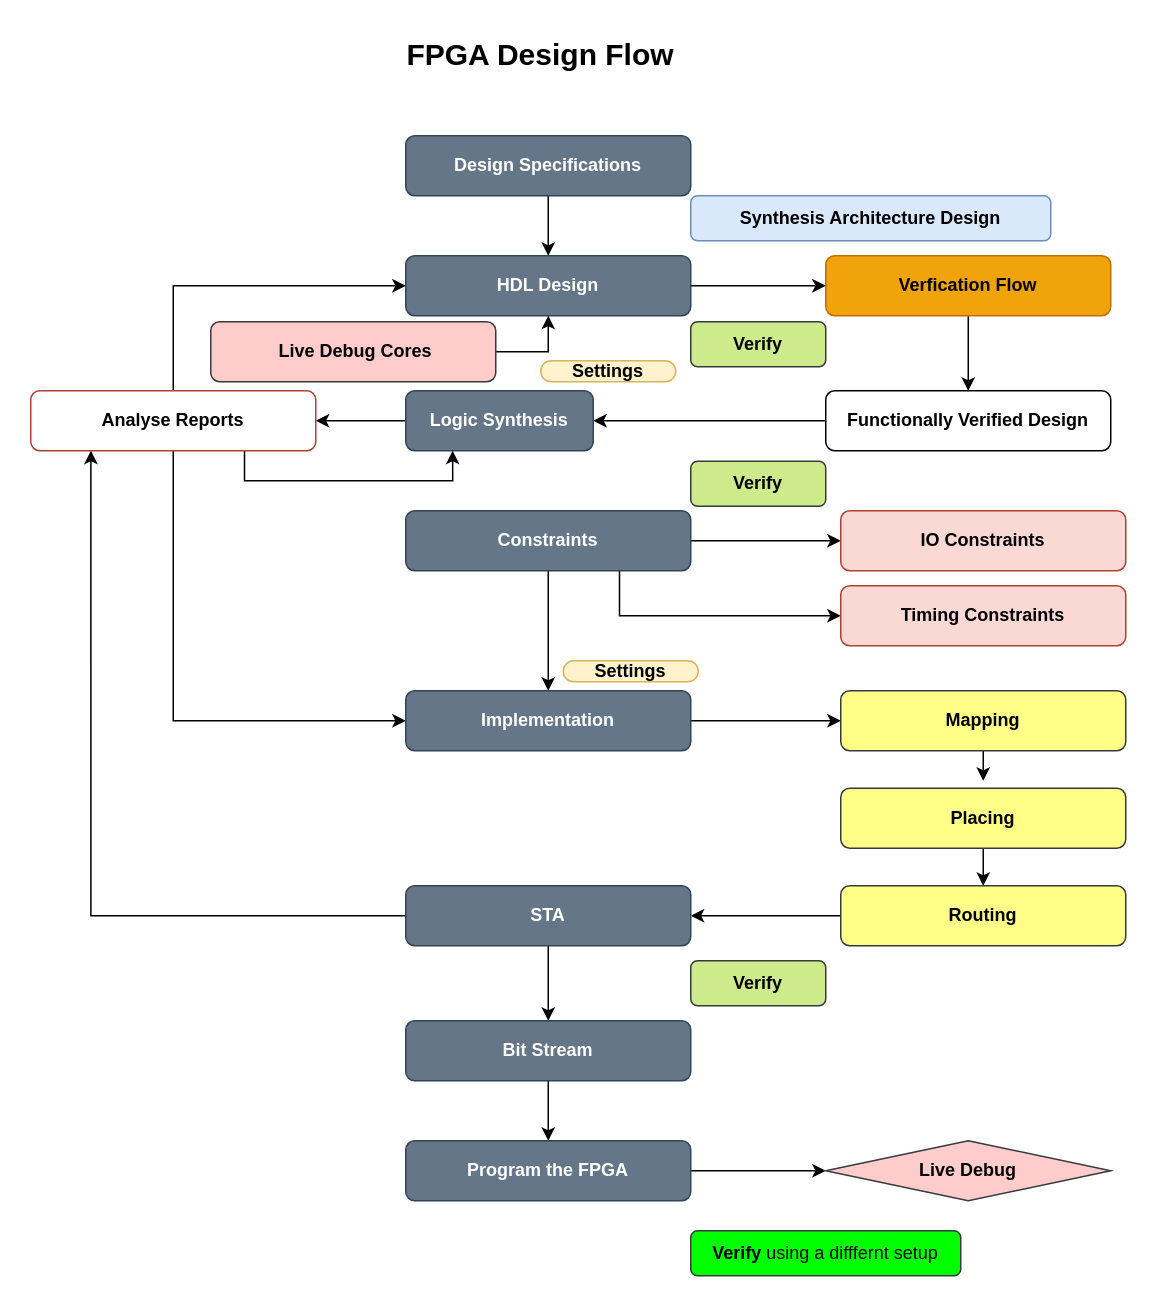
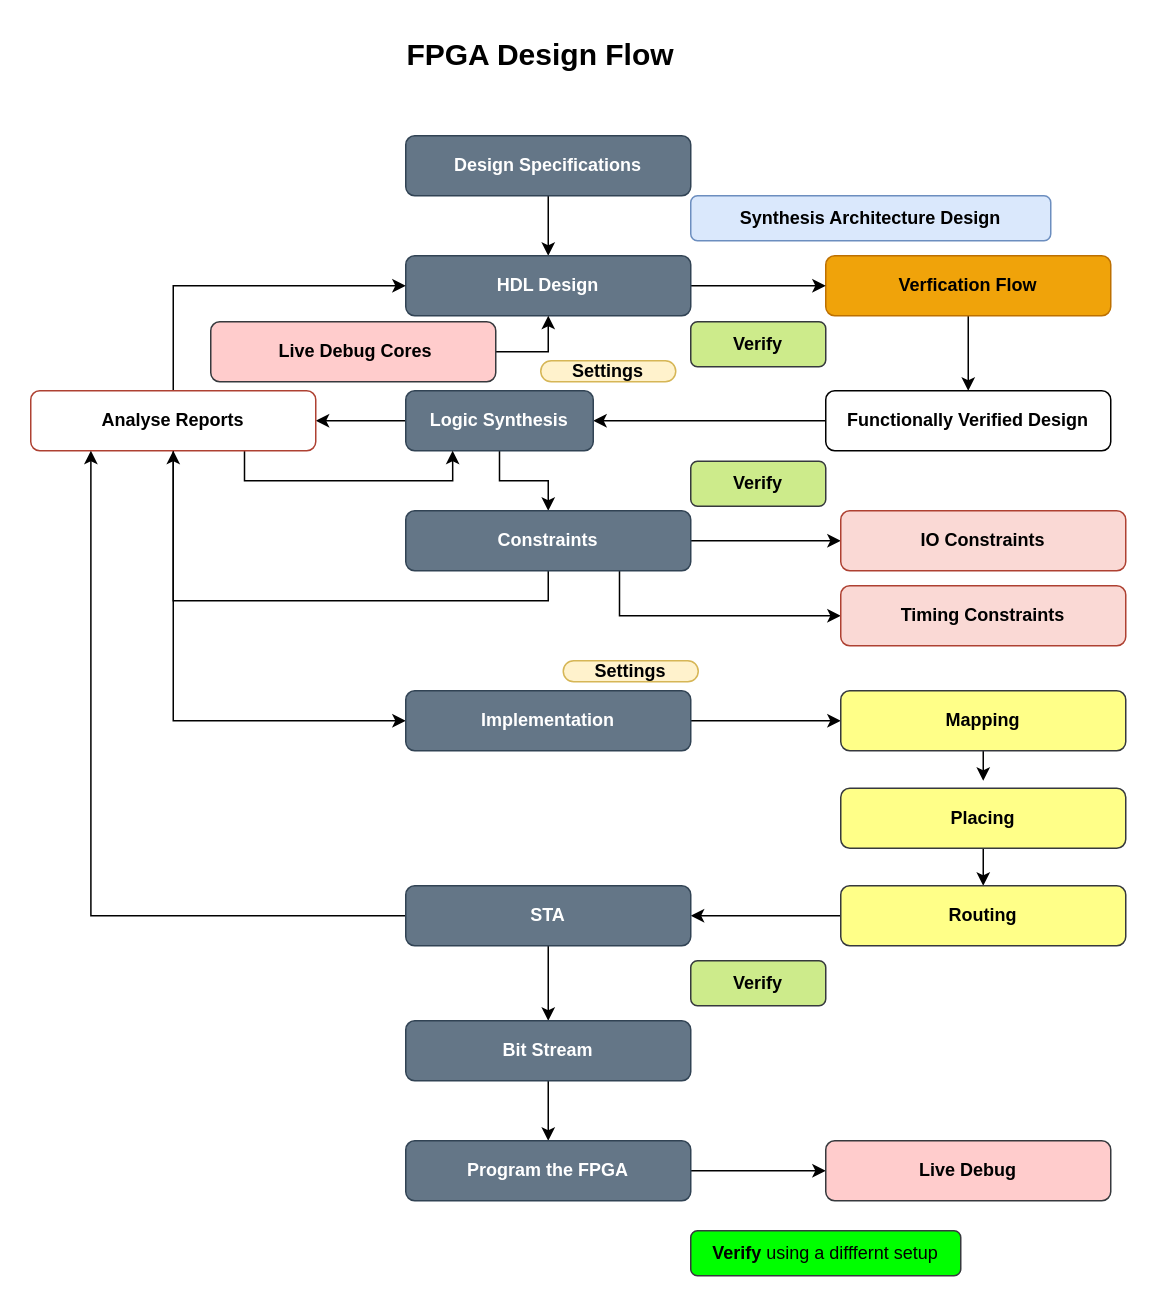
none -> (519, 481)
(548, 639) -> (364, 601)
(968, 1171) -> (968, 1171)
